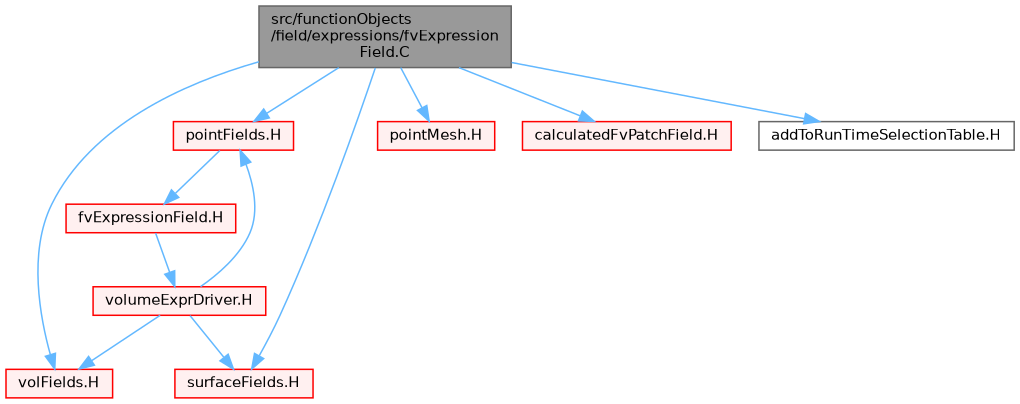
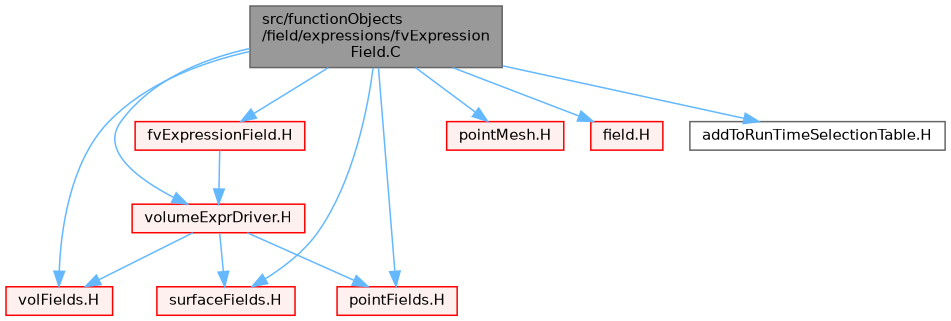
none -> (120, 124)
(627, 136) -> (627, 136)
(198, 172) -> (291, 90)
